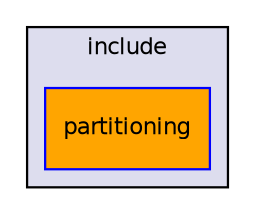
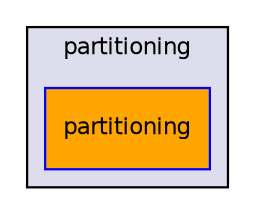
(128, 49) -> (128, 49)
